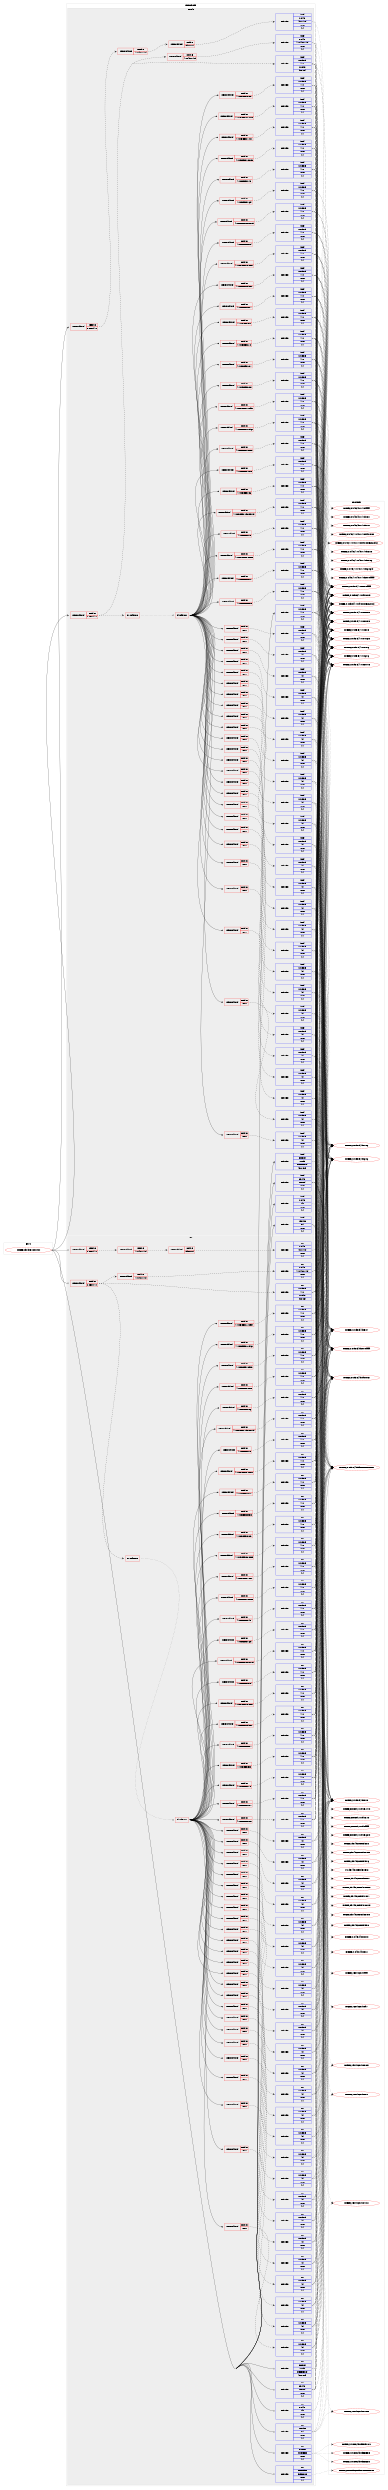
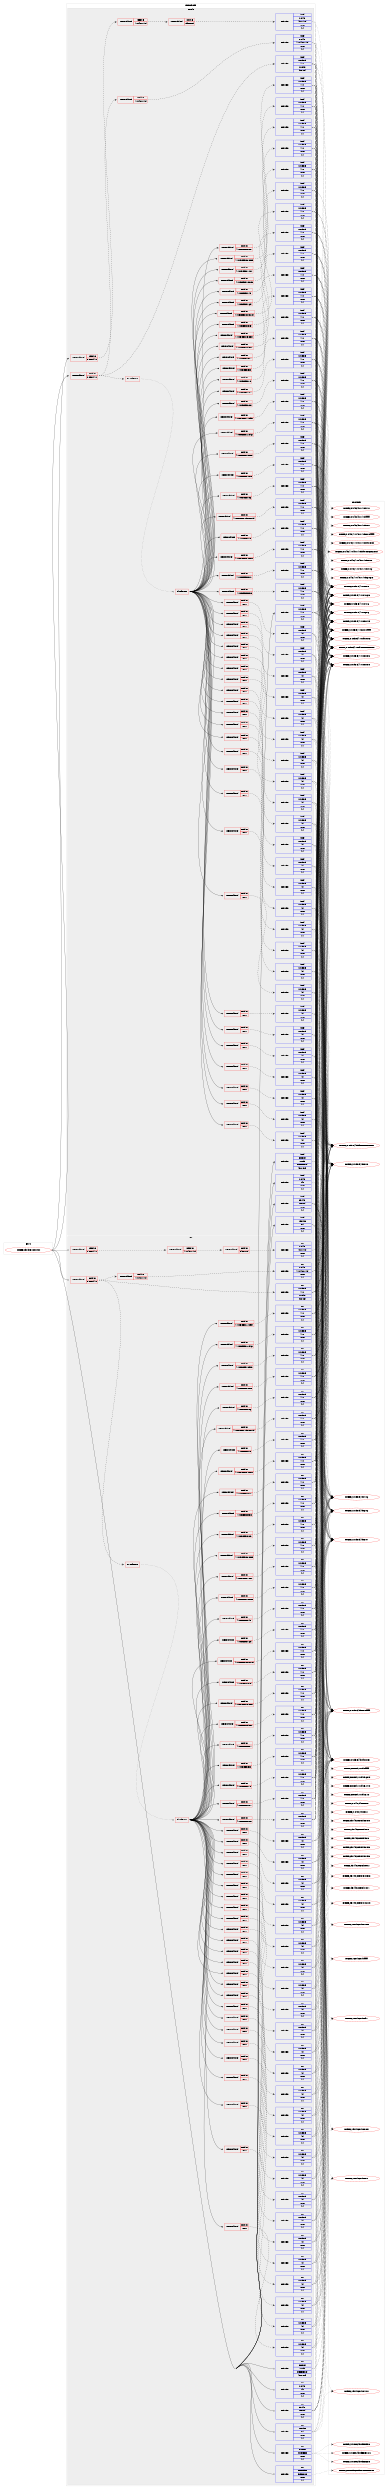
(356, 1861) -> none
(356, 1870) -> (356, 1856)
